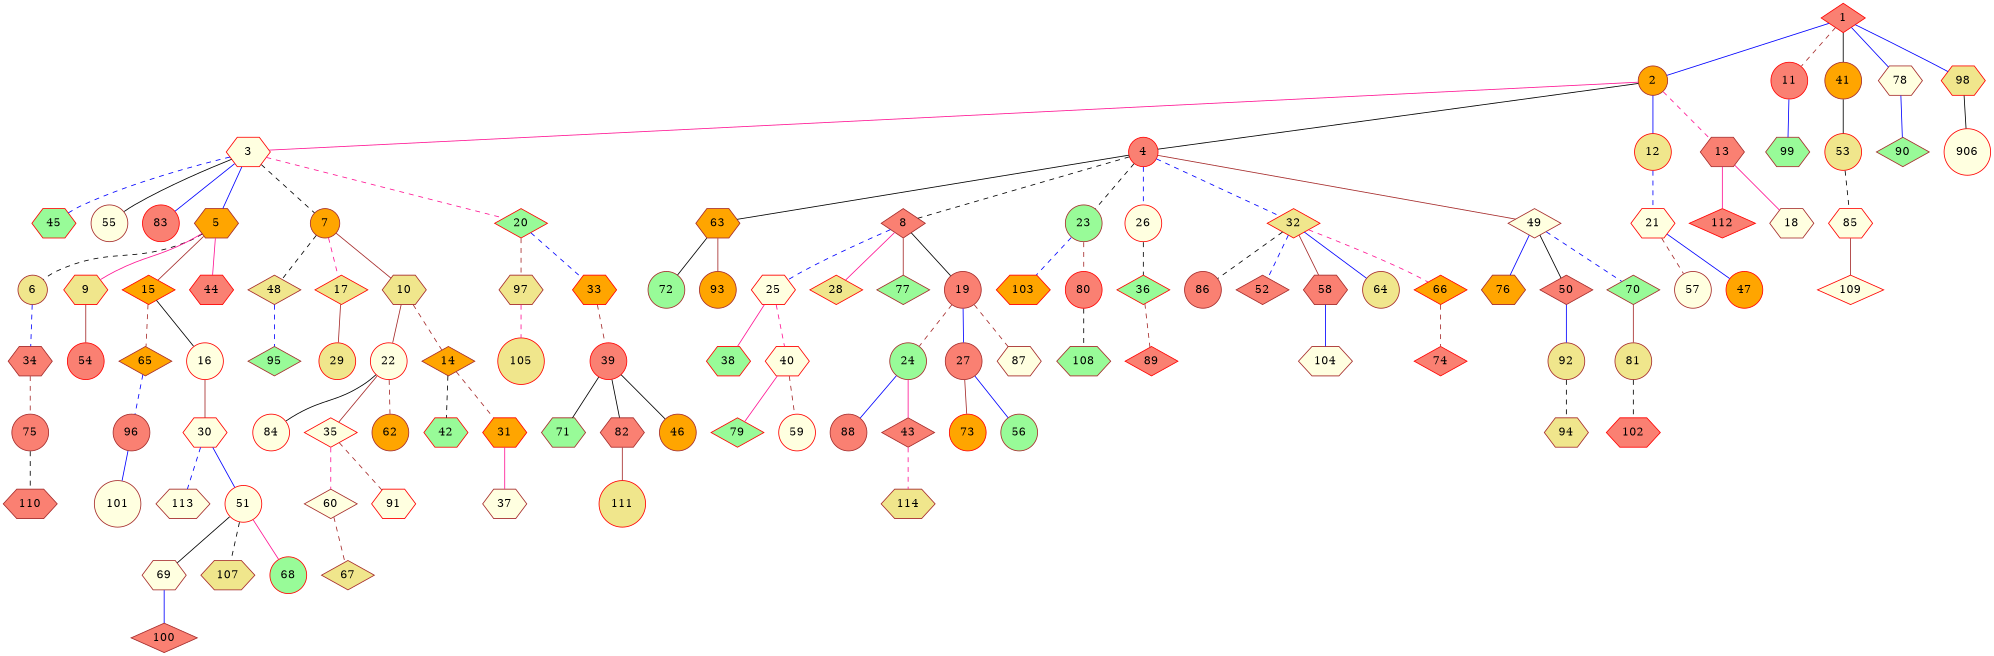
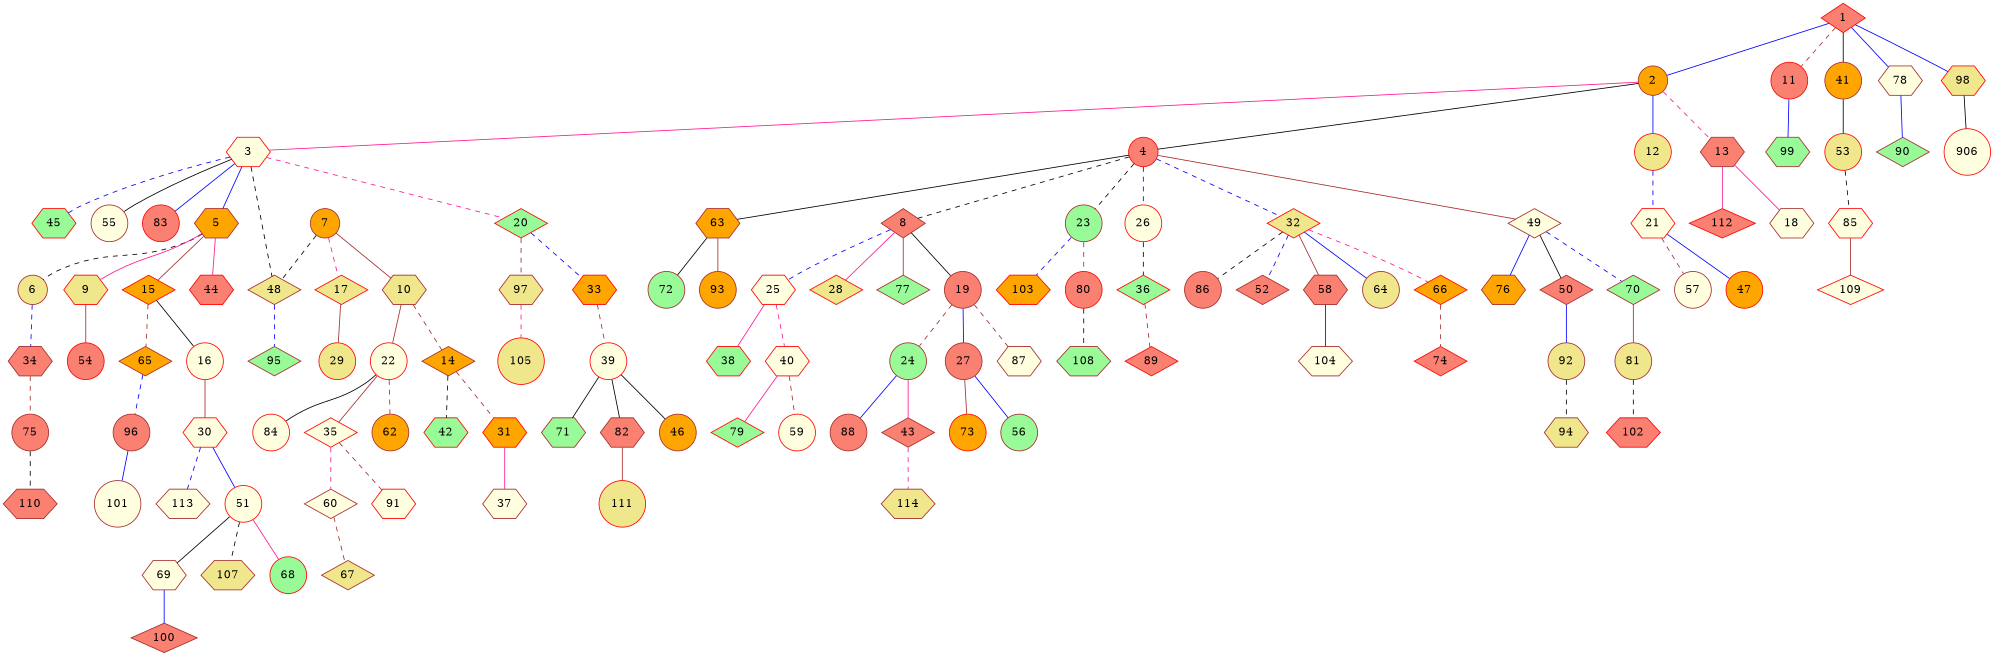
(288, 189) -> (261, 222)
(608, 361) -> (608, 361)
